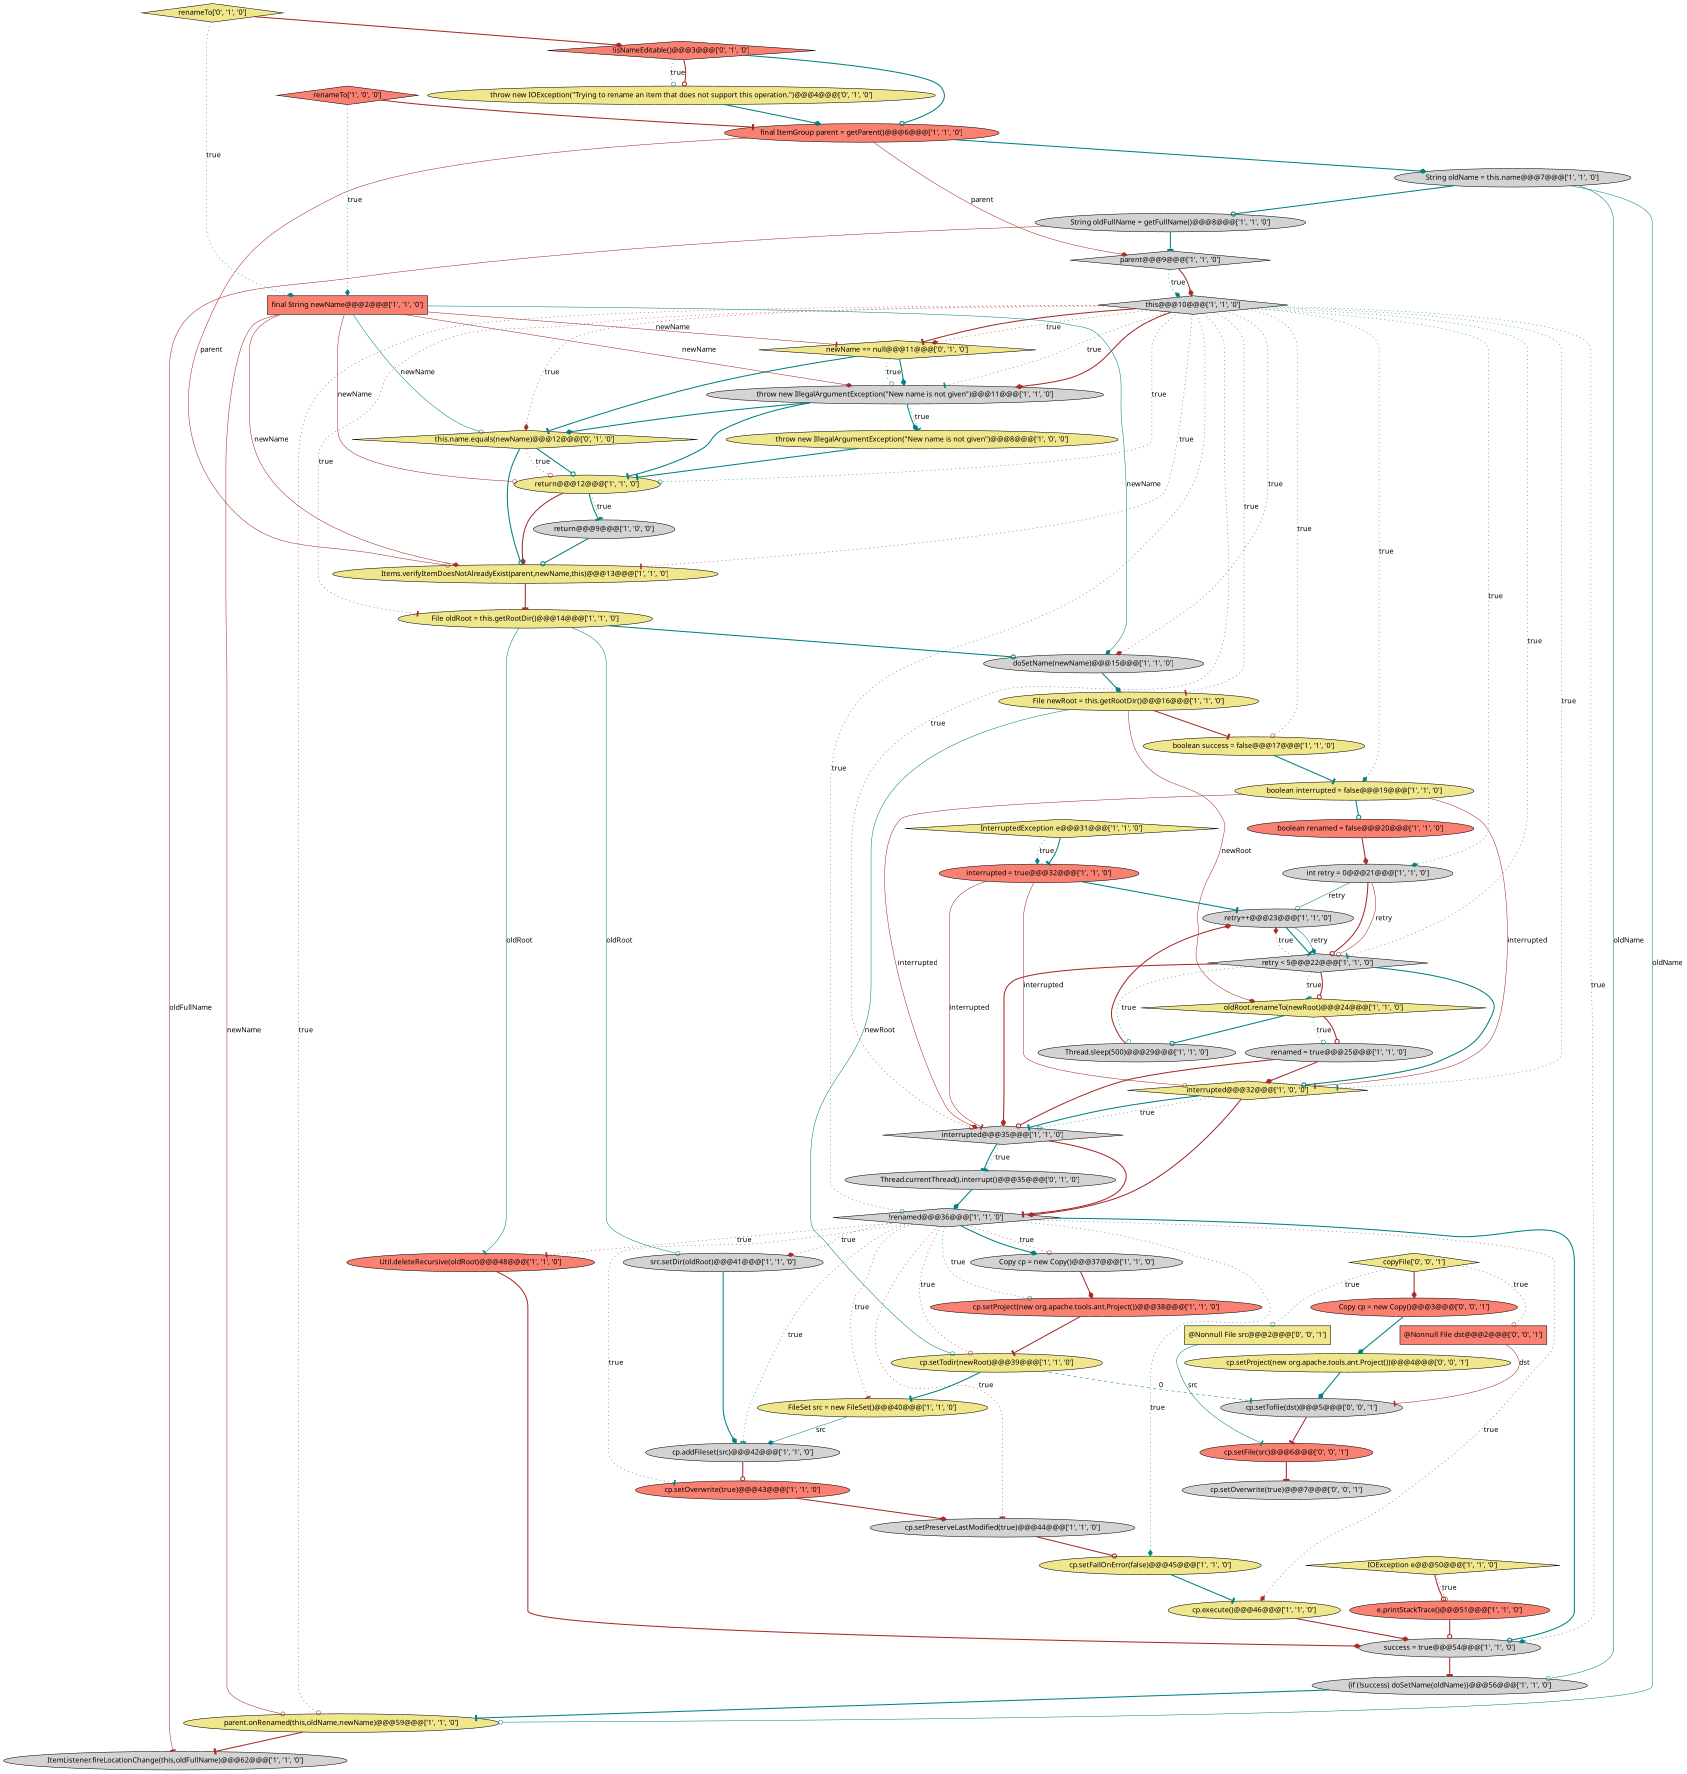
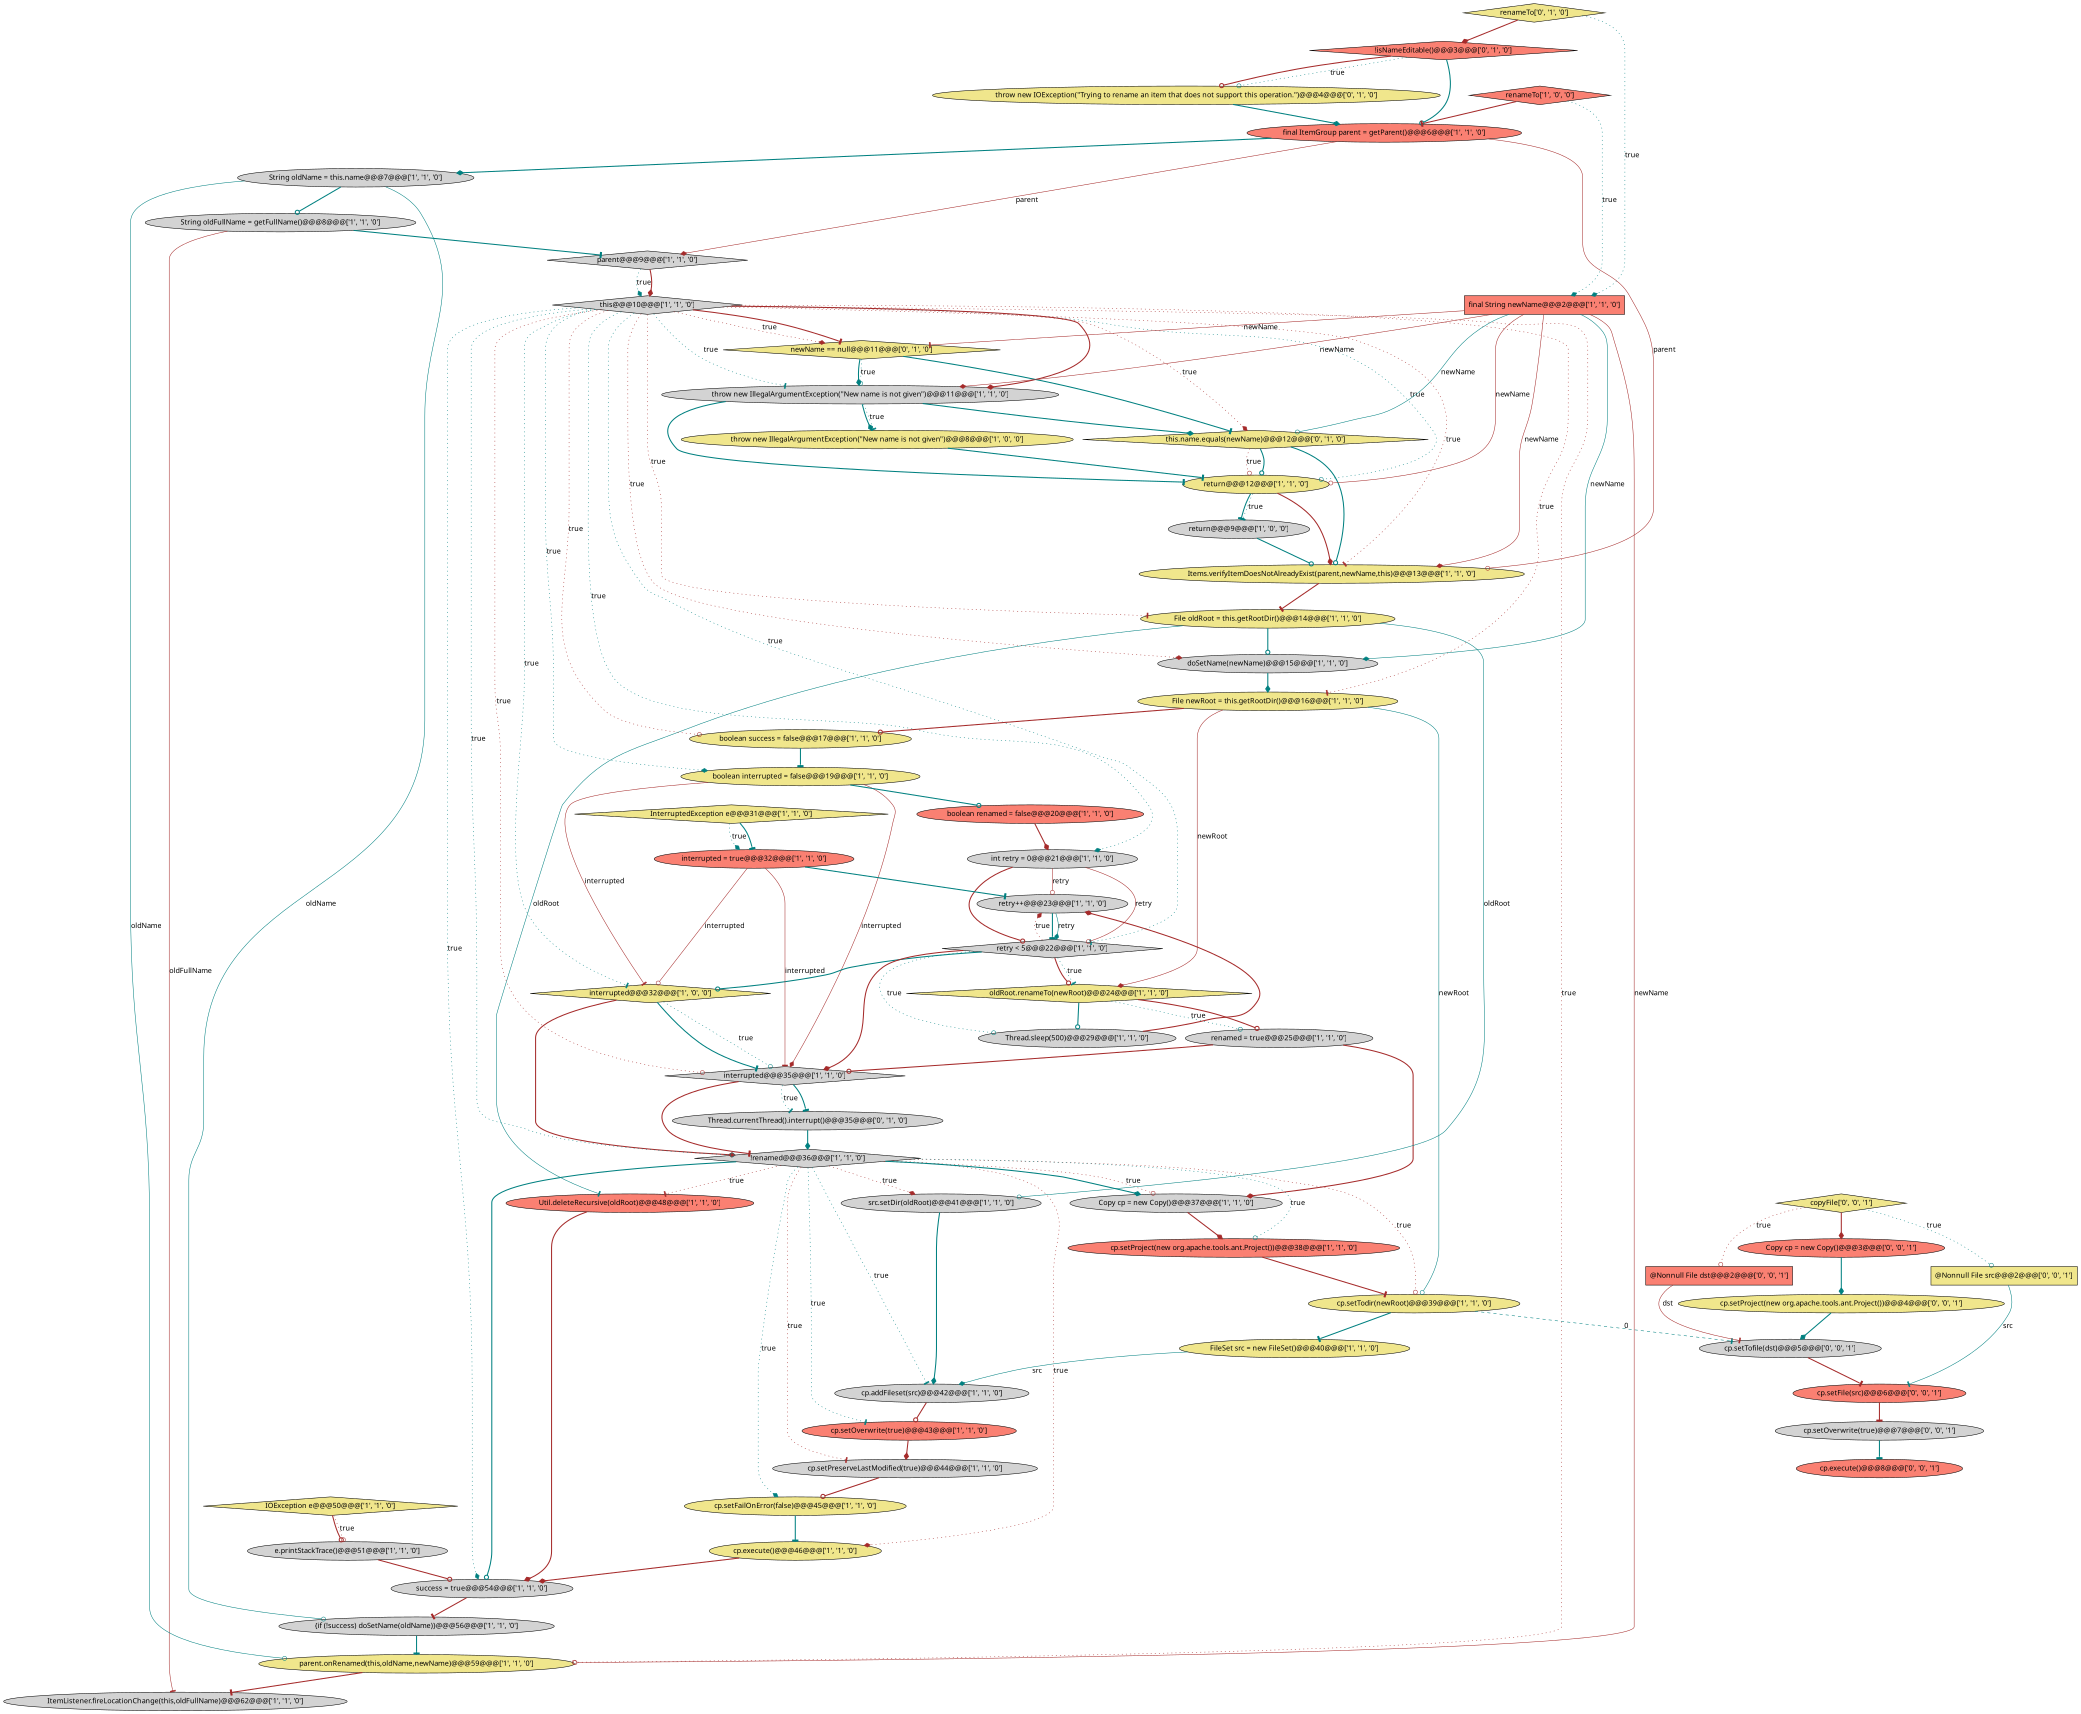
(1190, 723) -> (1033, 720)
(1325, 895) -> (1052, 879)
(1295, 1071) -> (1412, 1160)
(854, 1299) -> none
none -> (1879, 1469)
(1450, 1610) -> (348, 1551)
